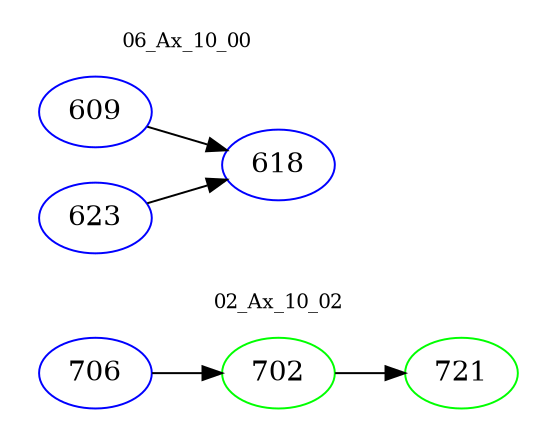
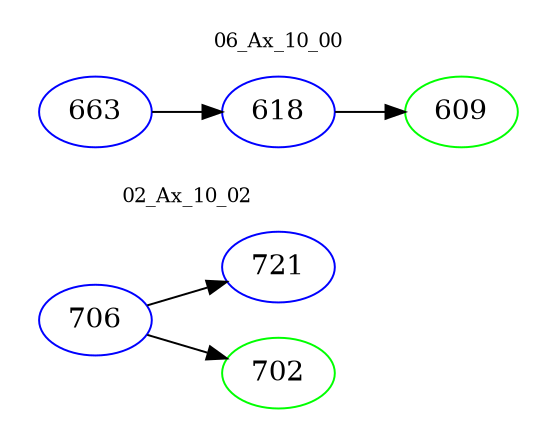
(95, 112) -> (461, 112)
(177, 136) -> (360, 112)
(95, 218) -> (95, 112)
(360, 373) -> (177, 296)
(461, 373) -> (278, 267)
